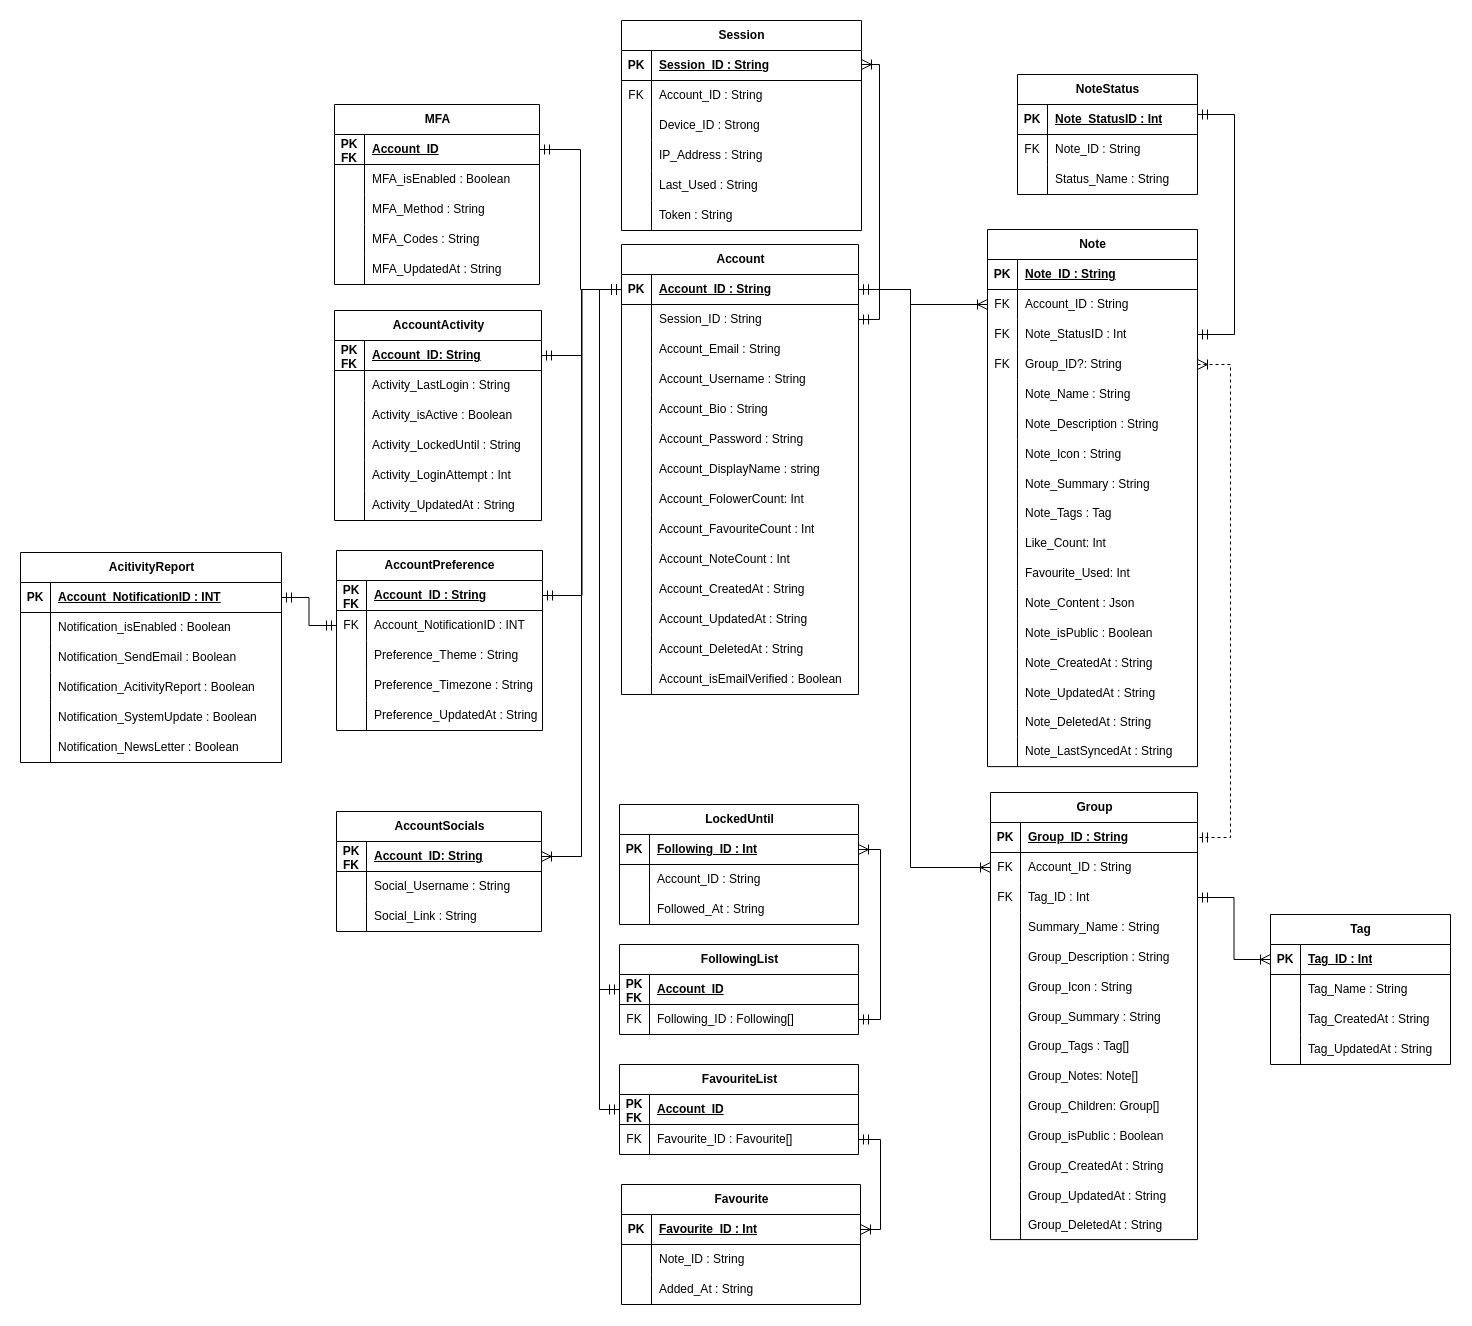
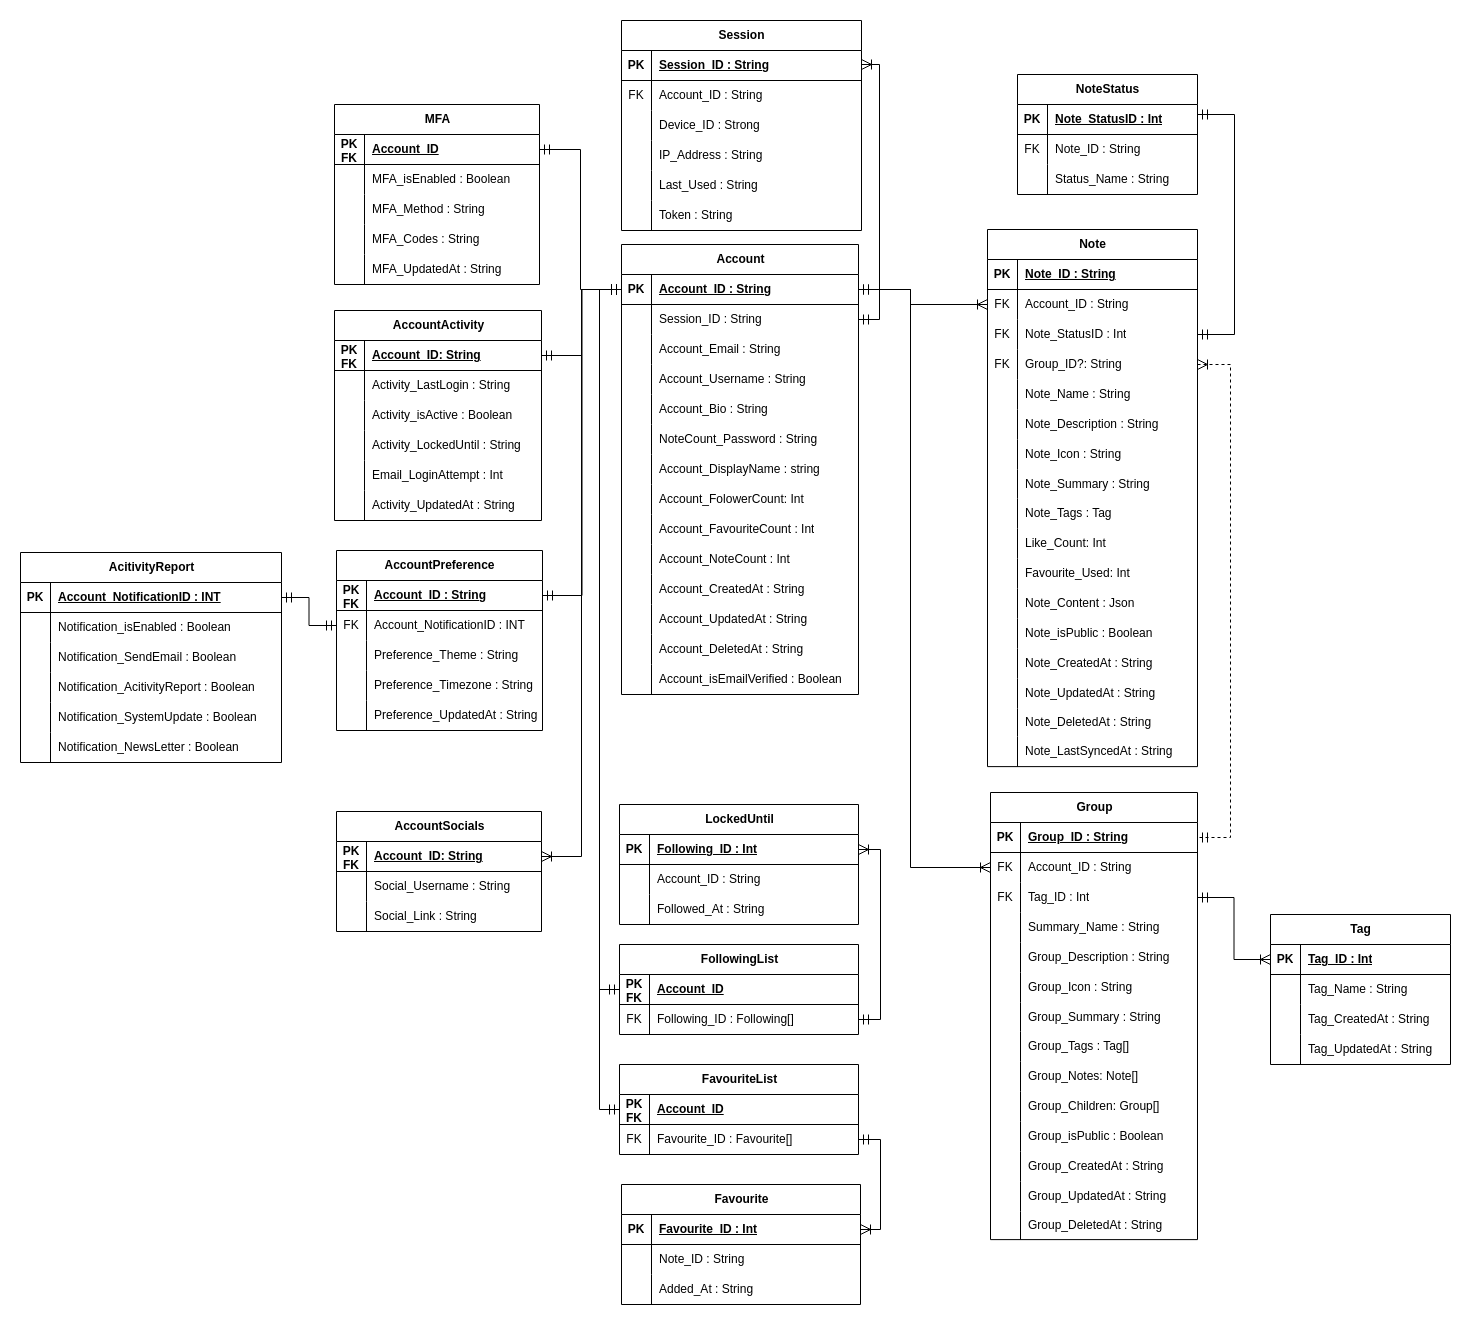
(737, 440) -> (744, 440)
(454, 476) -> (444, 476)
